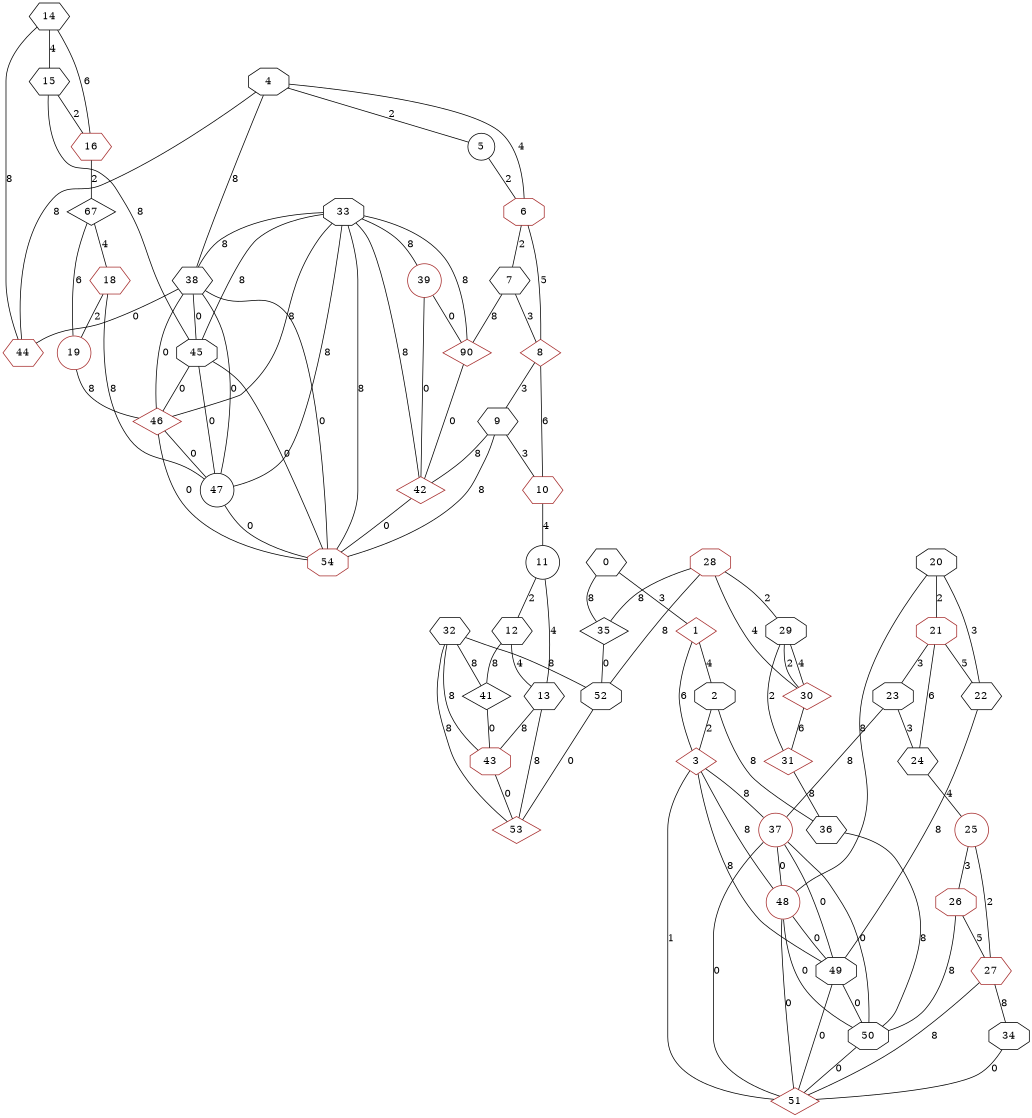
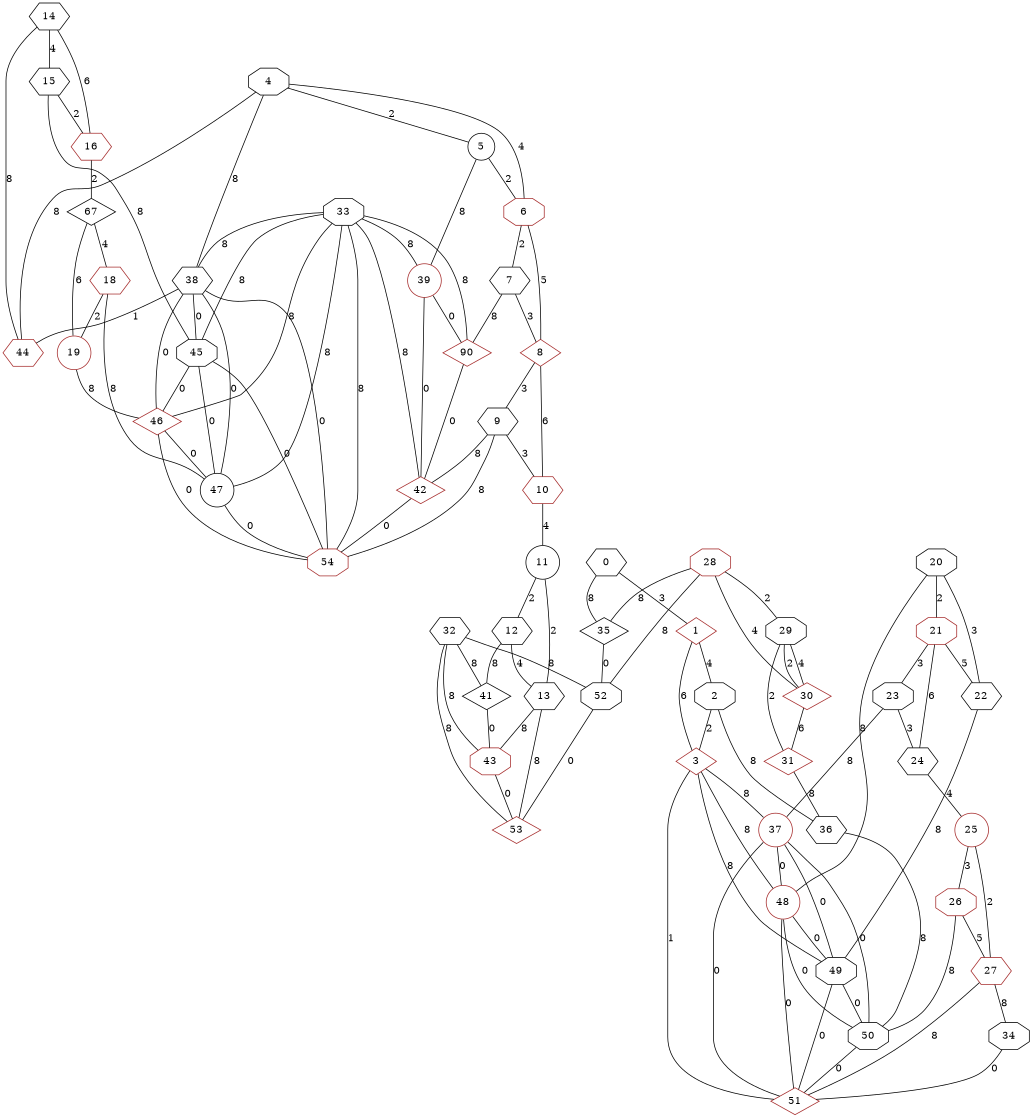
none -> (454, 212)
(136, 317) -> (136, 317)
(554, 631) -> (554, 631)
